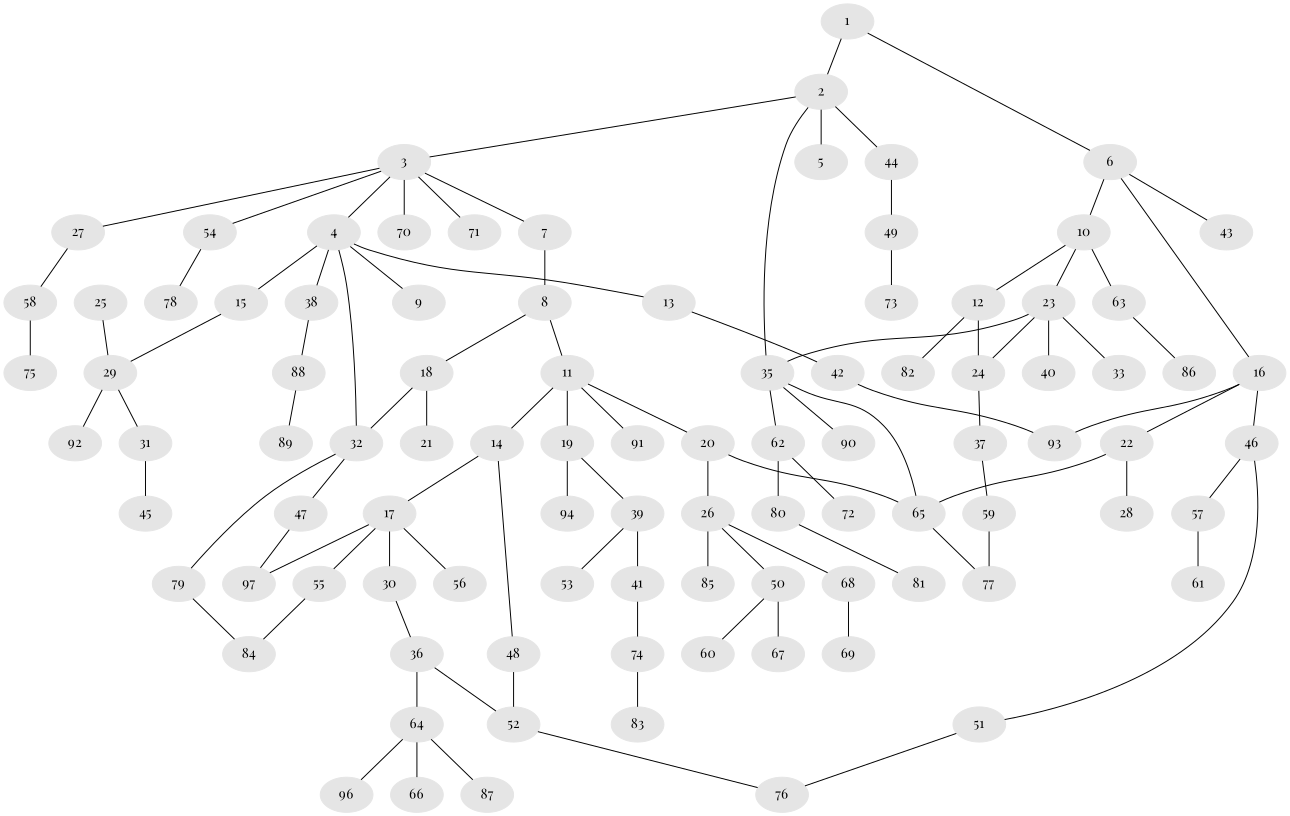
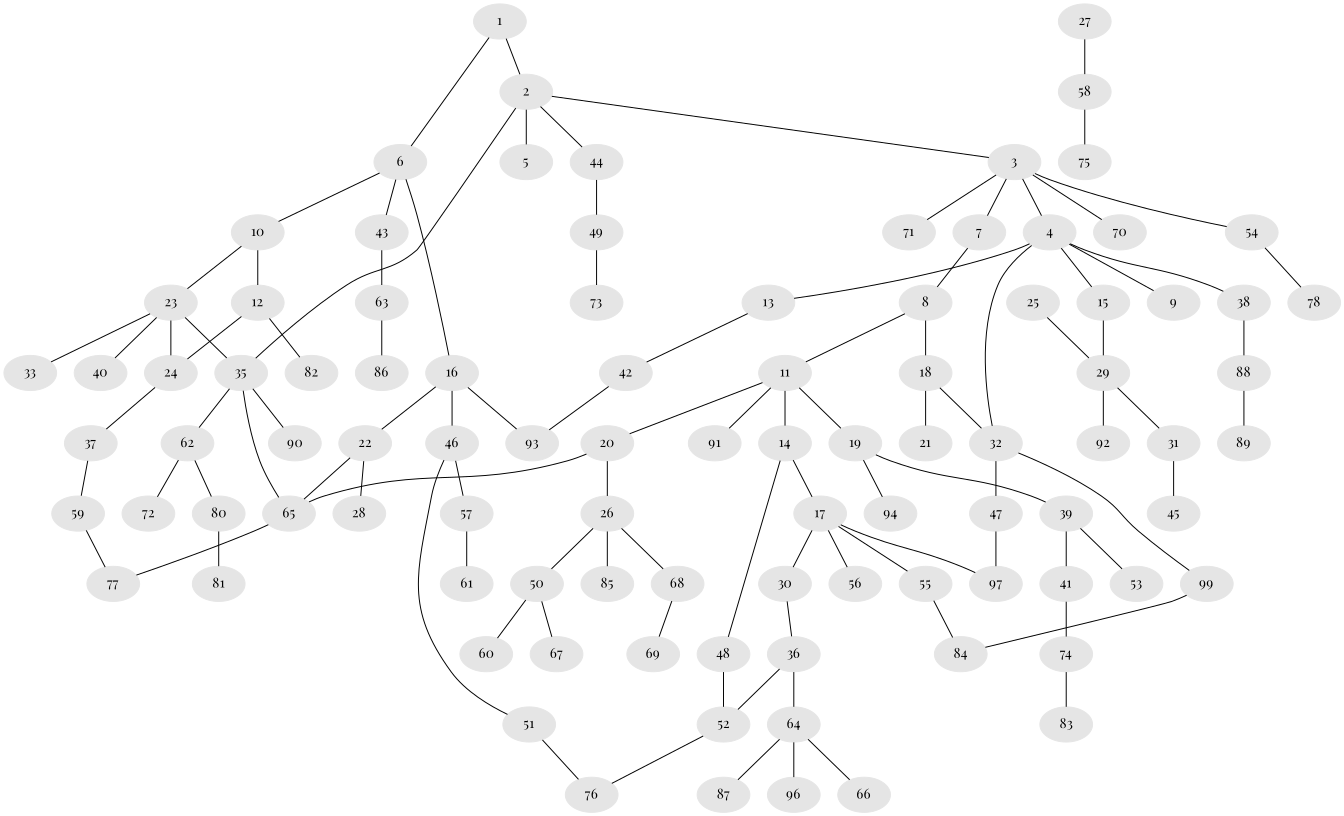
(241, 197) -> none
(1101, 268) -> (382, 262)
(179, 584) -> (1207, 584)
